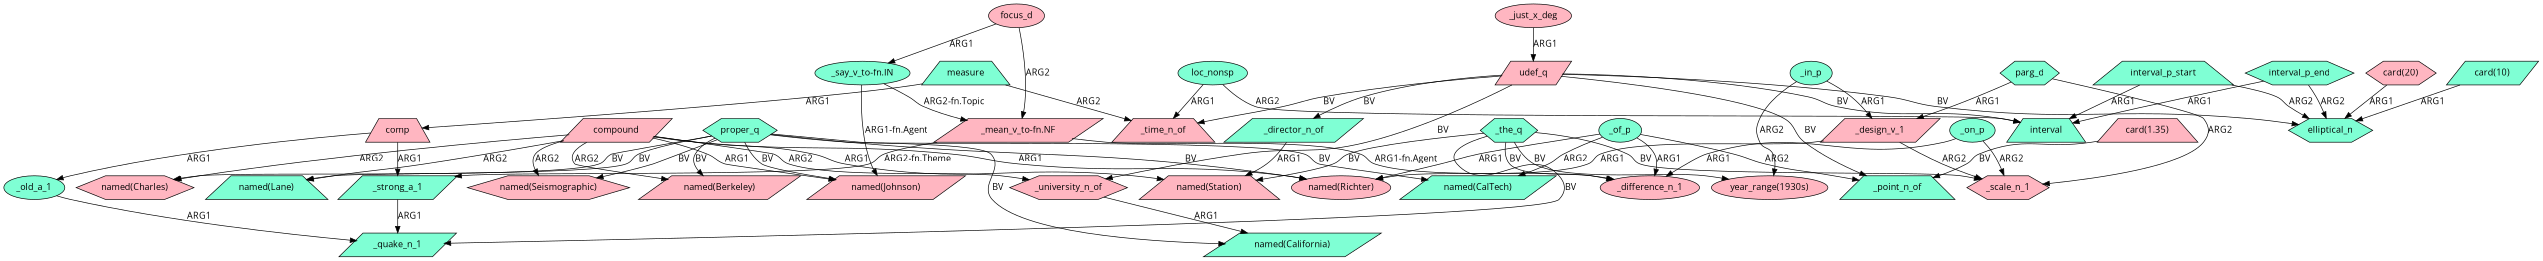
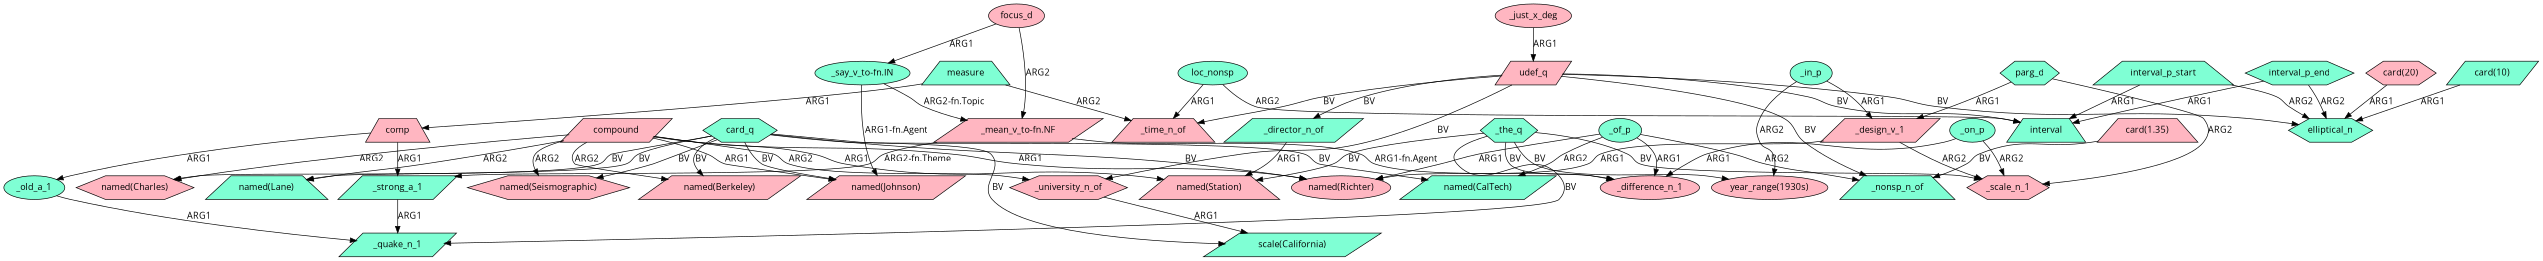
(740, 130) -> (740, 130)
(1897, 188) -> (1897, 188)
(1292, 245) -> (1292, 245)
